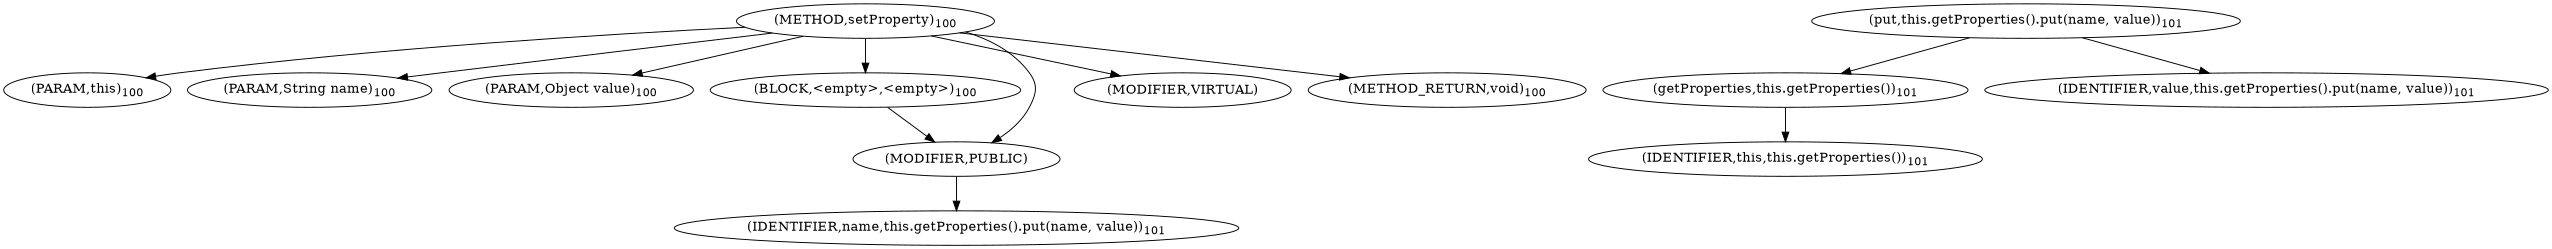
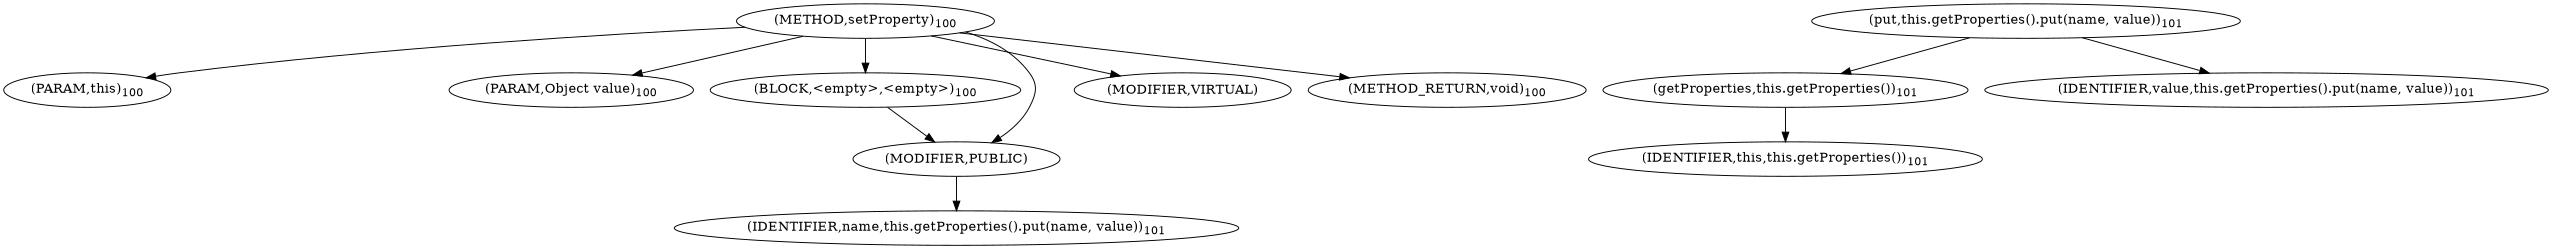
(310, 90) -> none
